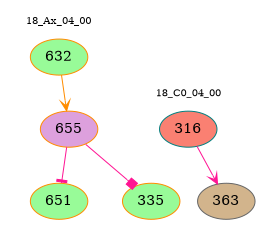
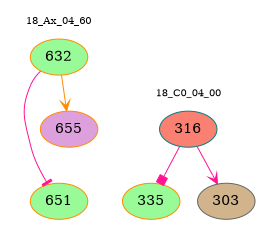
(59, 22) -> (59, 22)
(99, 156) -> (172, 161)
(64, 163) -> (26, 125)
(226, 201) -> (226, 201)
